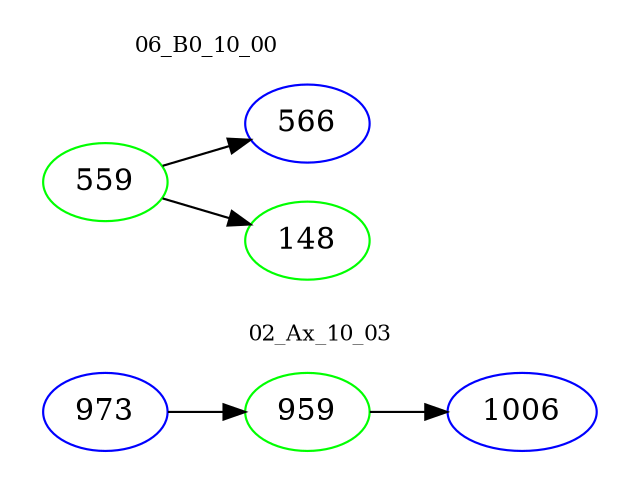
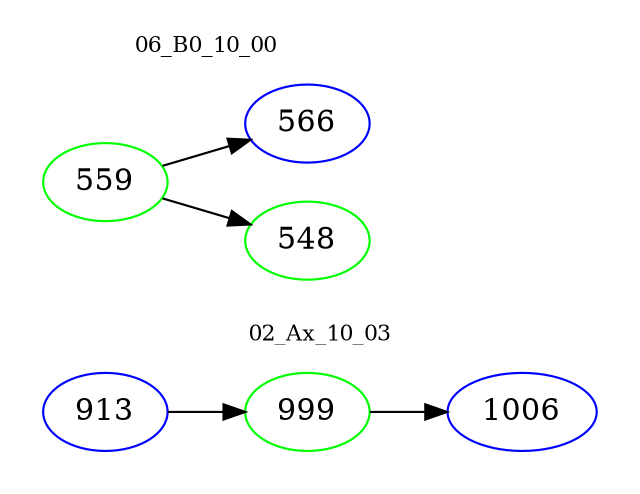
(307, 241) -> (307, 241)
(105, 412) -> (105, 412)
(307, 412) -> (307, 412)
